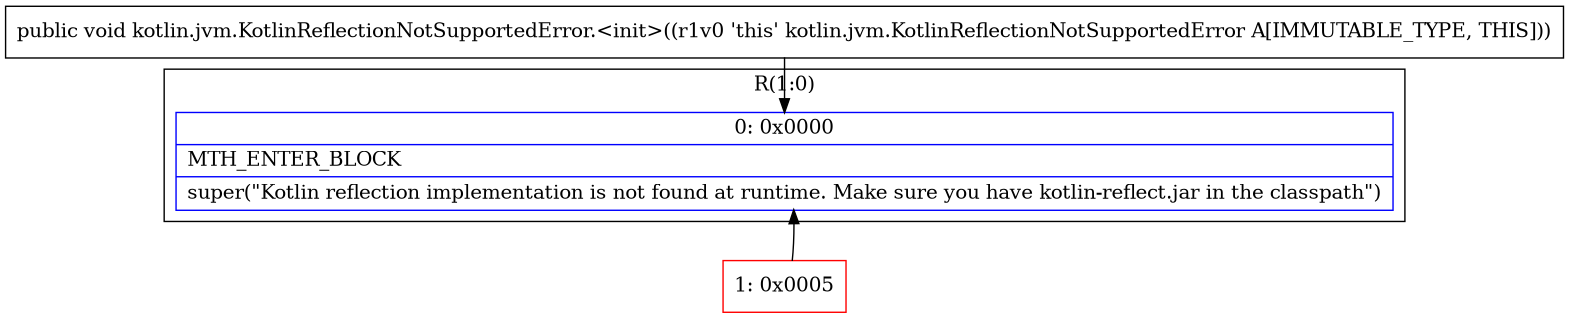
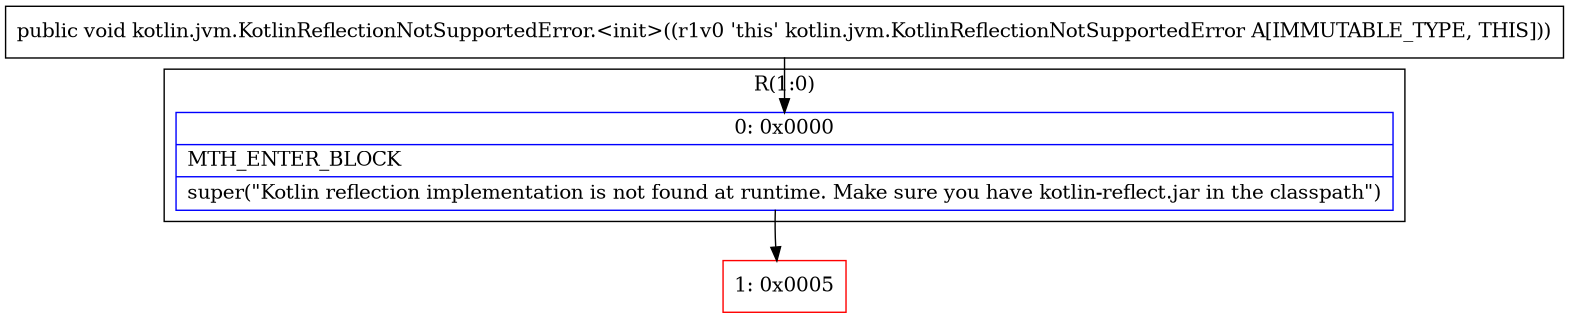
(794, 242) -> (775, 230)
